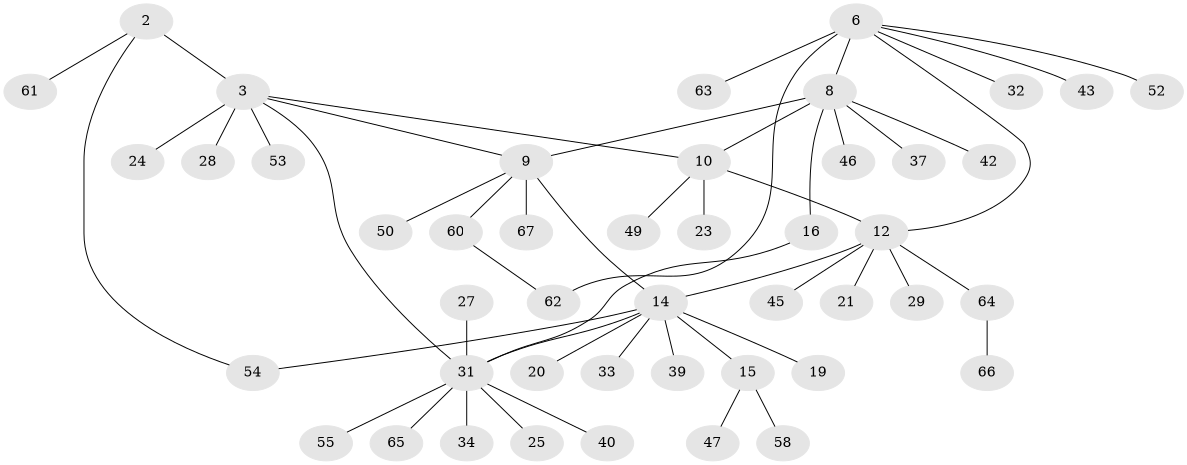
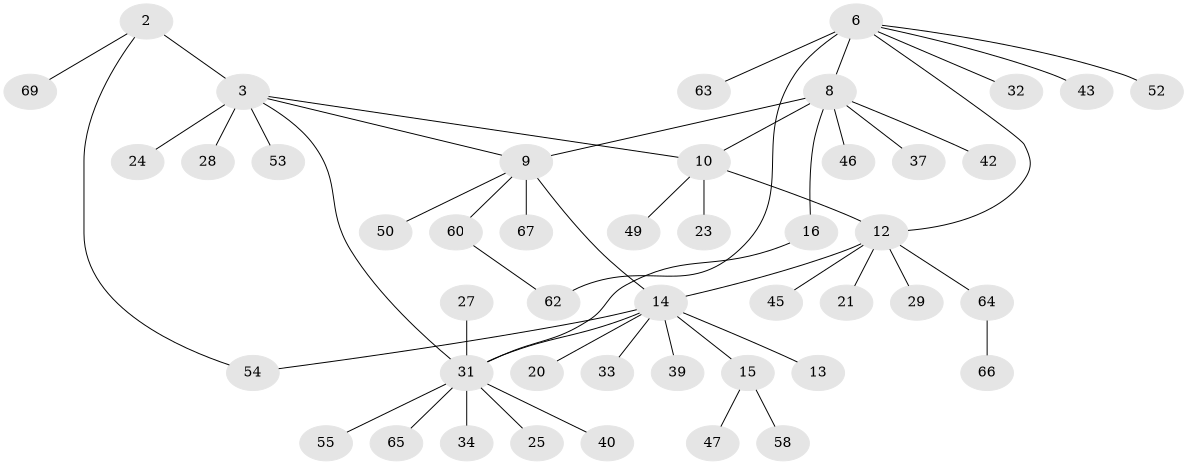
(30, 92) -> (30, 92)
(818, 373) -> (818, 373)
